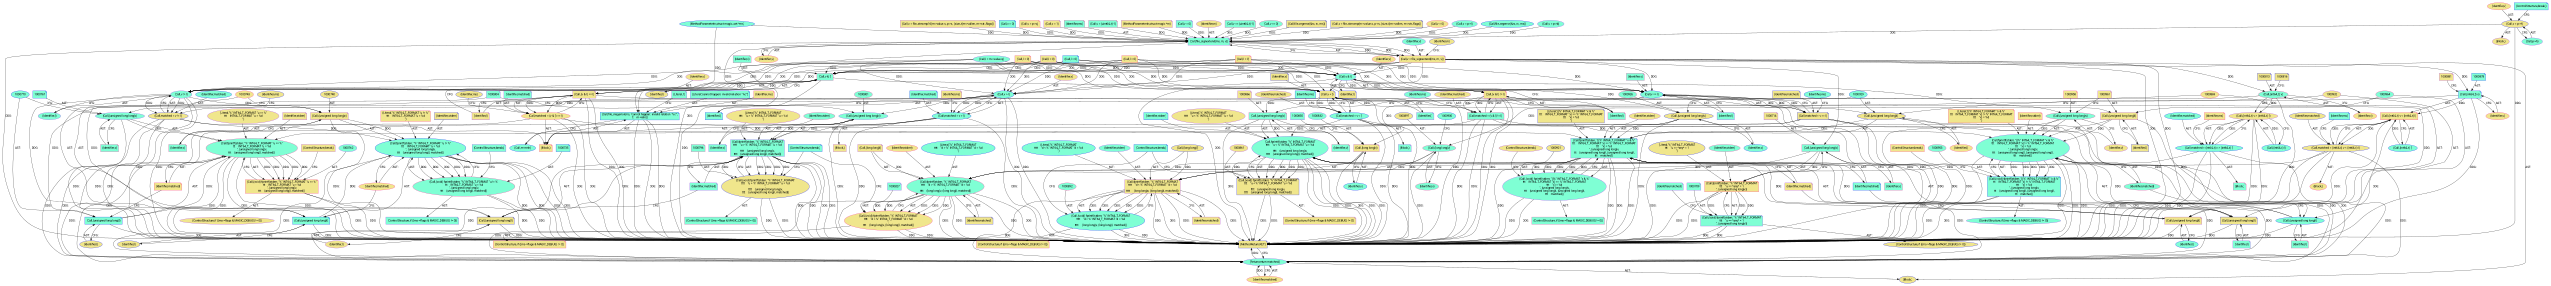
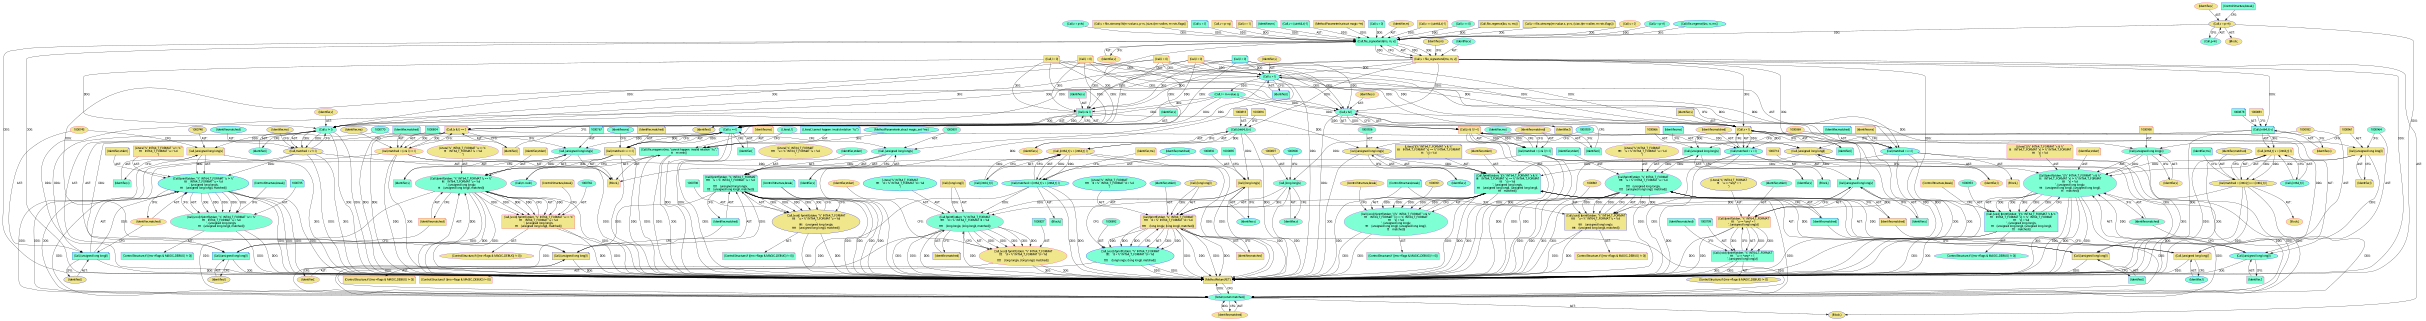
(1240, 24) -> (1433, 24)
(969, 34) -> none
(1599, 64) -> none
(874, 75) -> (1251, 80)
(679, 94) -> (787, 130)
